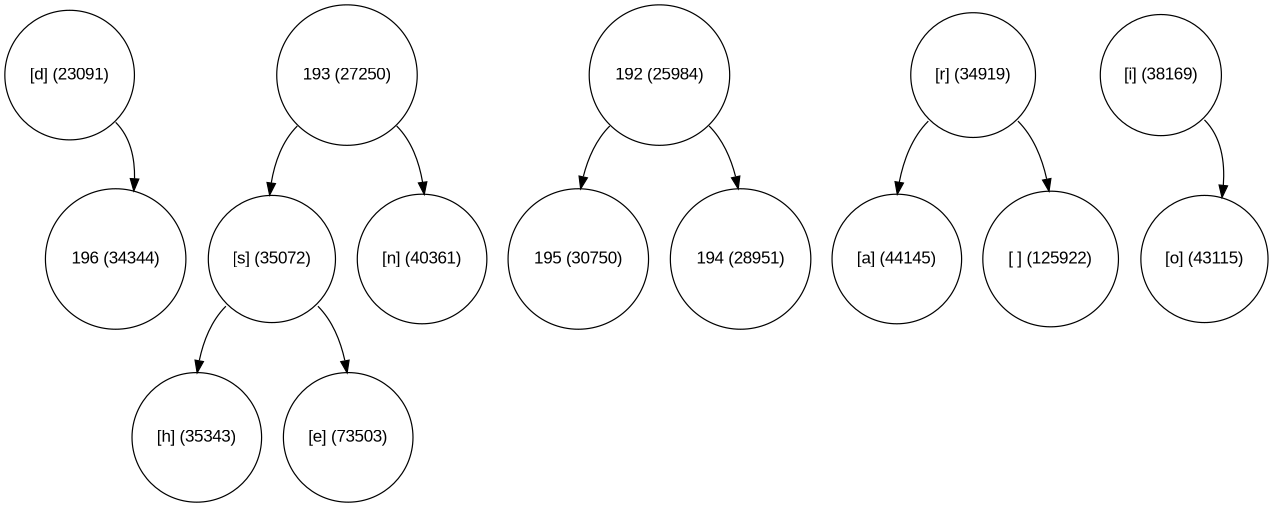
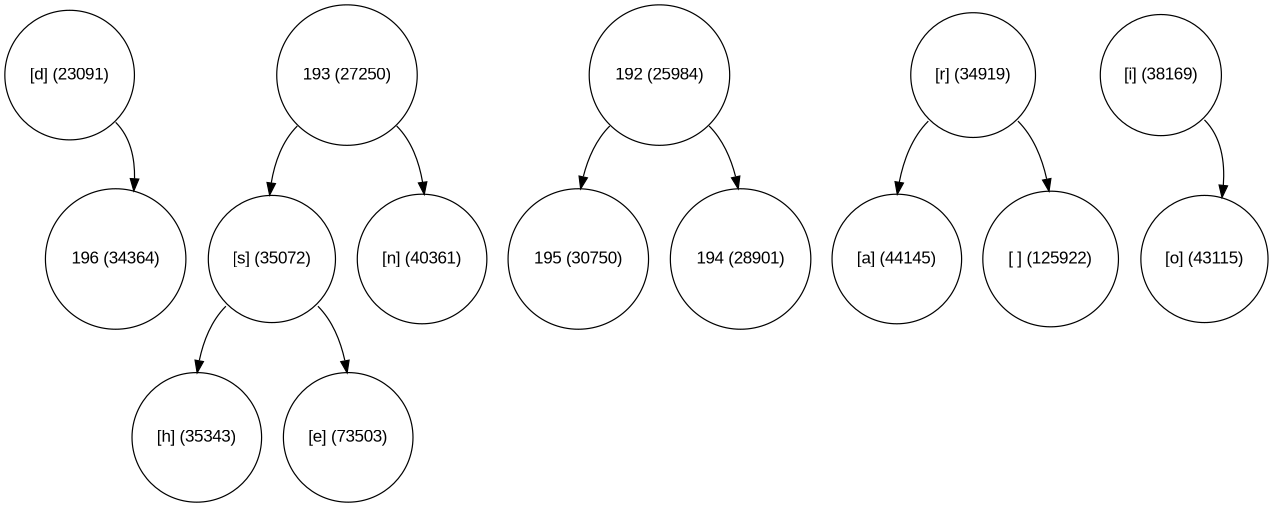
(116, 259) -> (116, 259)
(741, 259) -> (741, 259)
